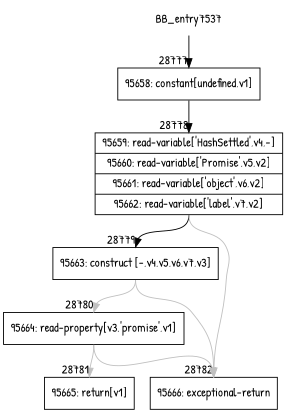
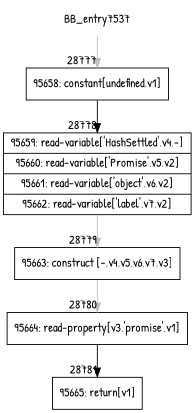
(189, 47) -> (97, 47)
(167, 231) -> (97, 227)
(92, 358) -> (97, 356)
(214, 393) -> none
